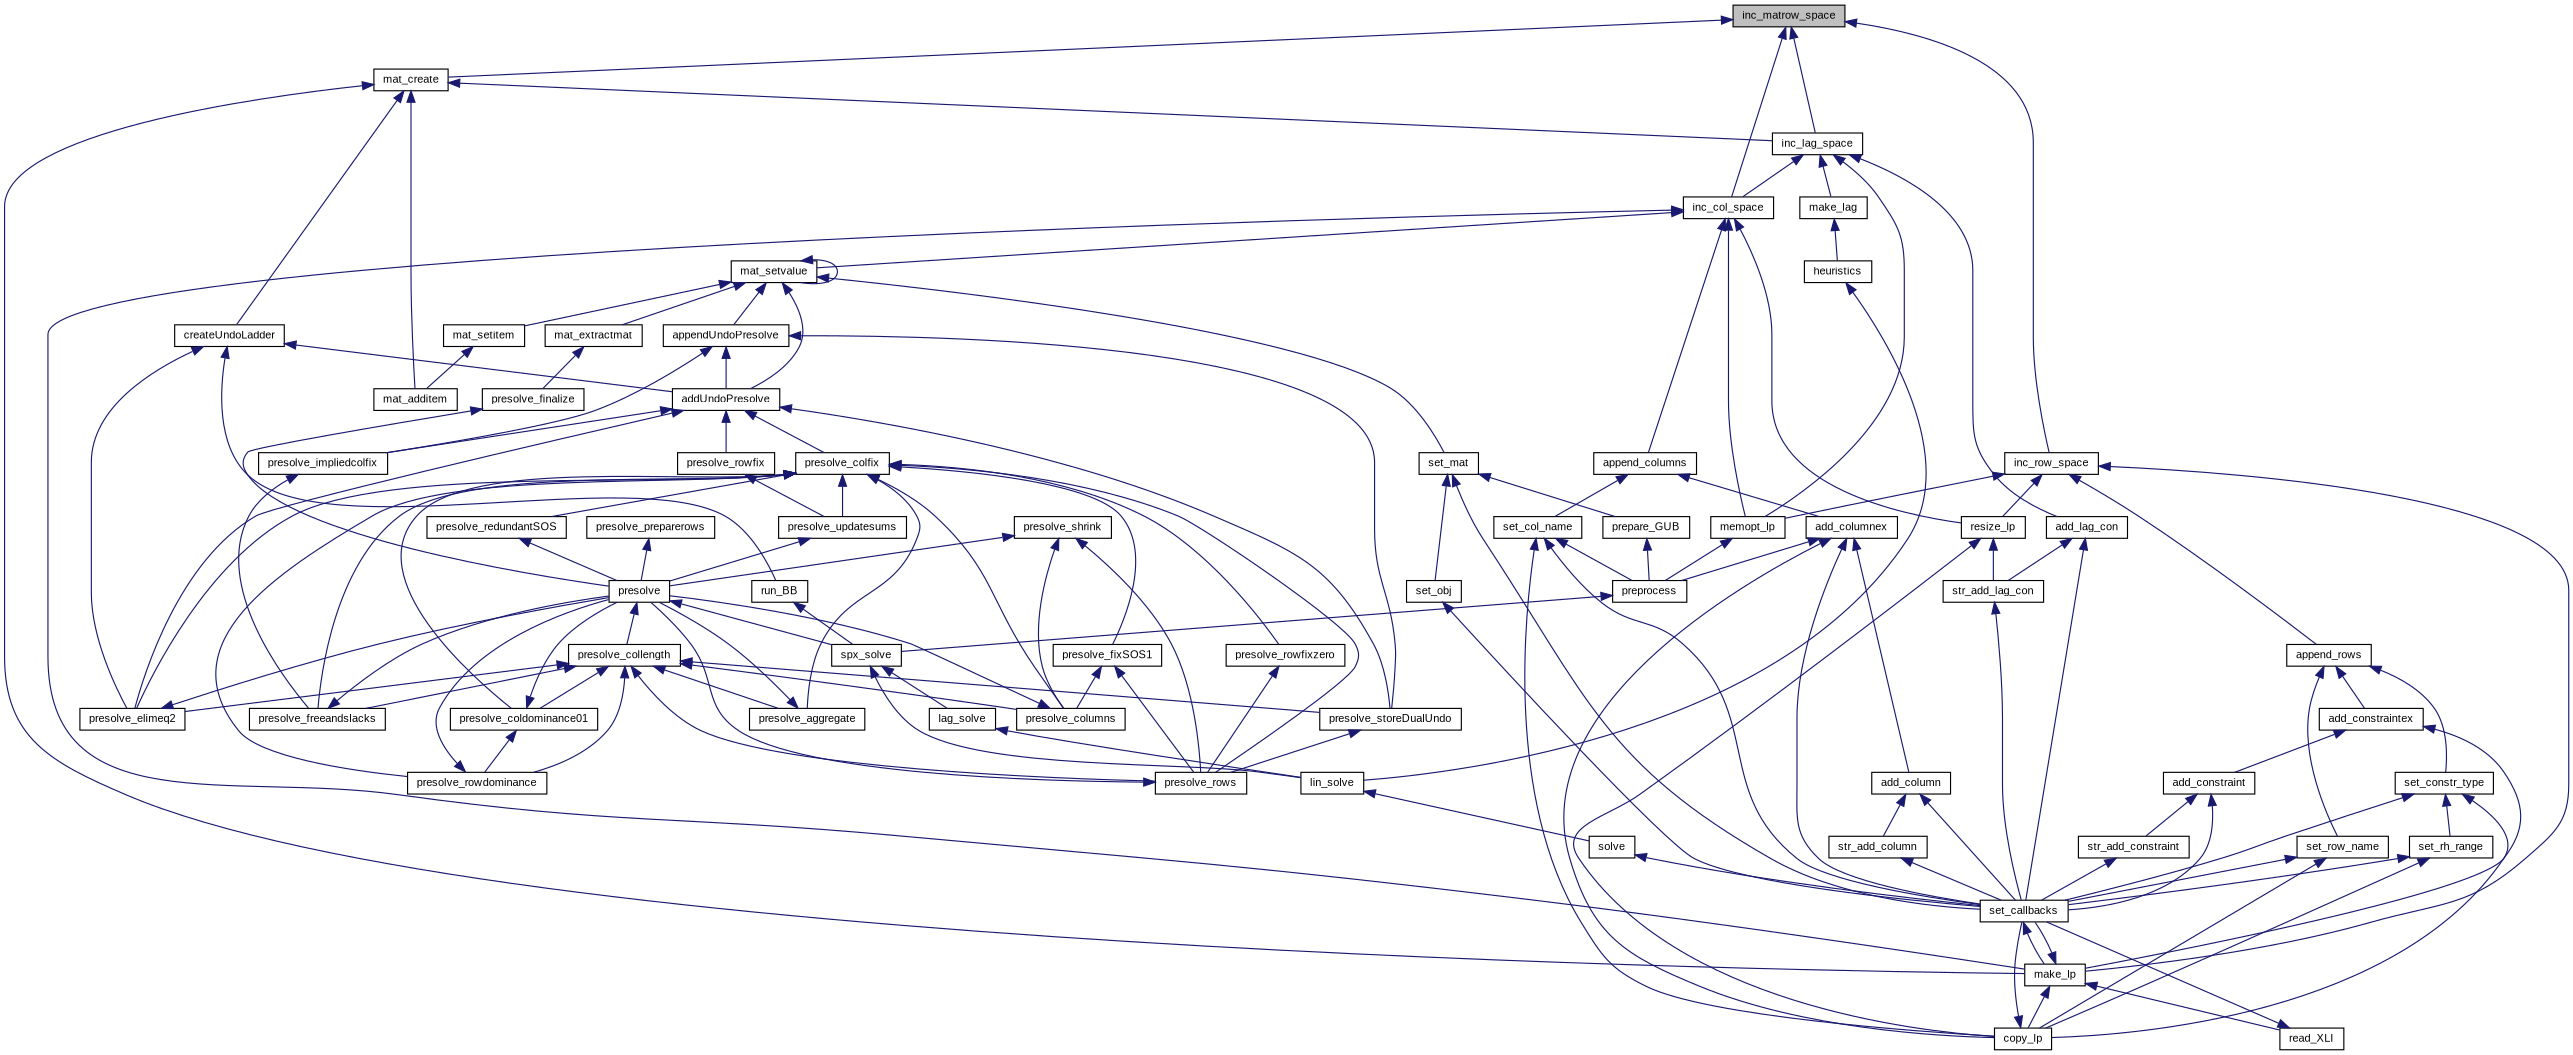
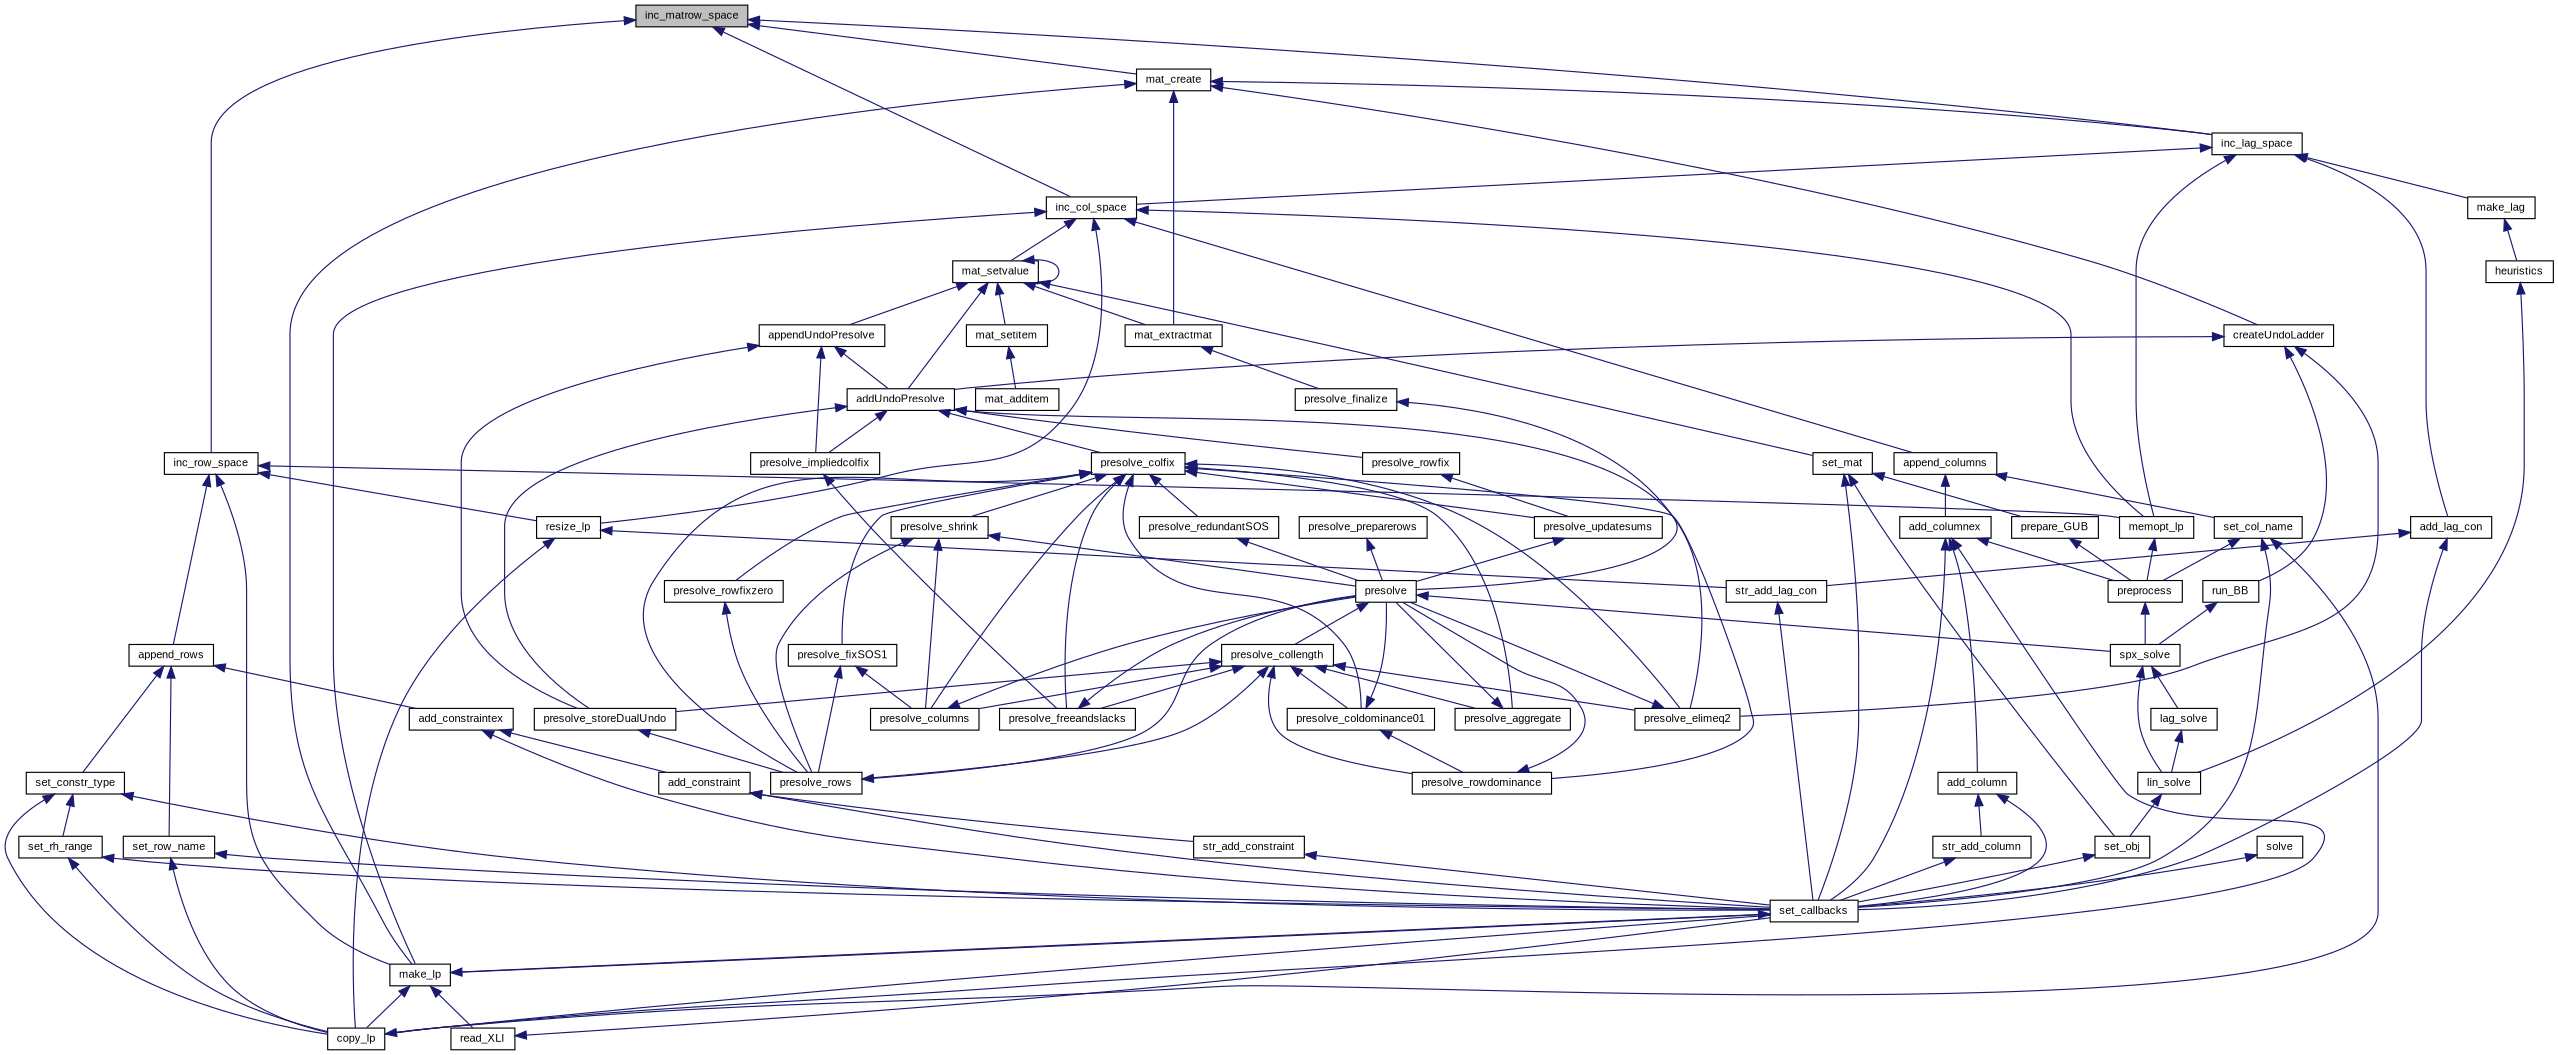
(411, 246) -> (1174, 219)
none -> (1033, 497)
(1482, 817) -> (2142, 820)
(2384, 904) -> (1123, 871)
